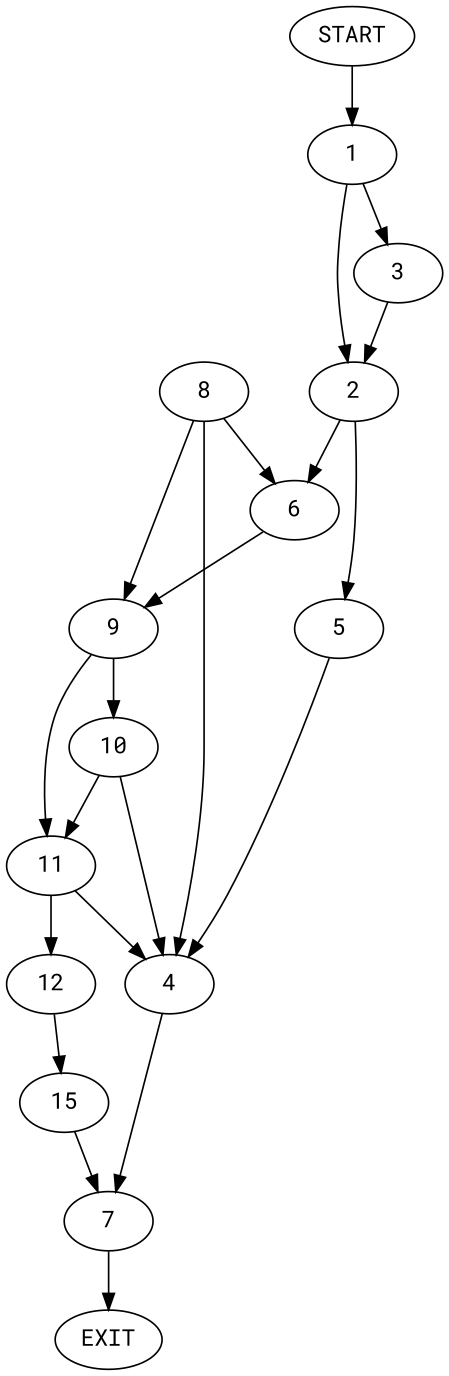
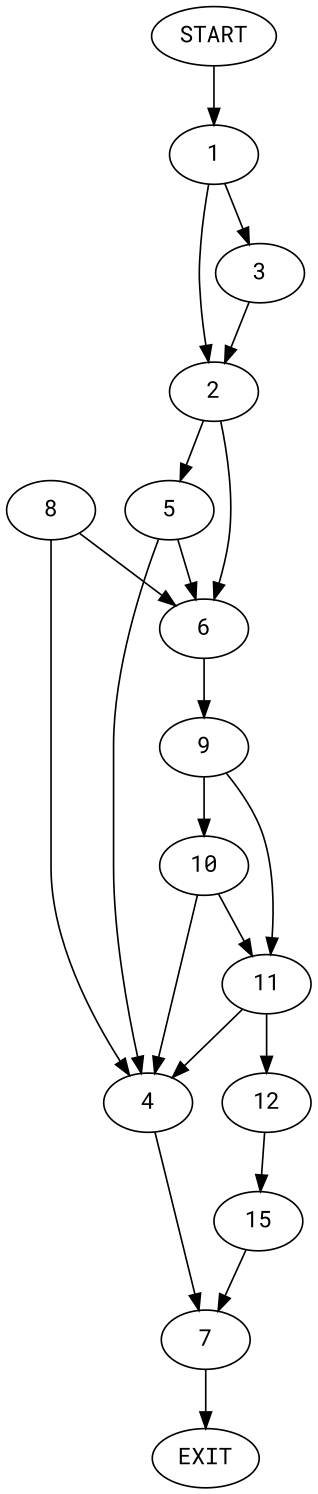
(162, 502) -> none
none -> (184, 562)
